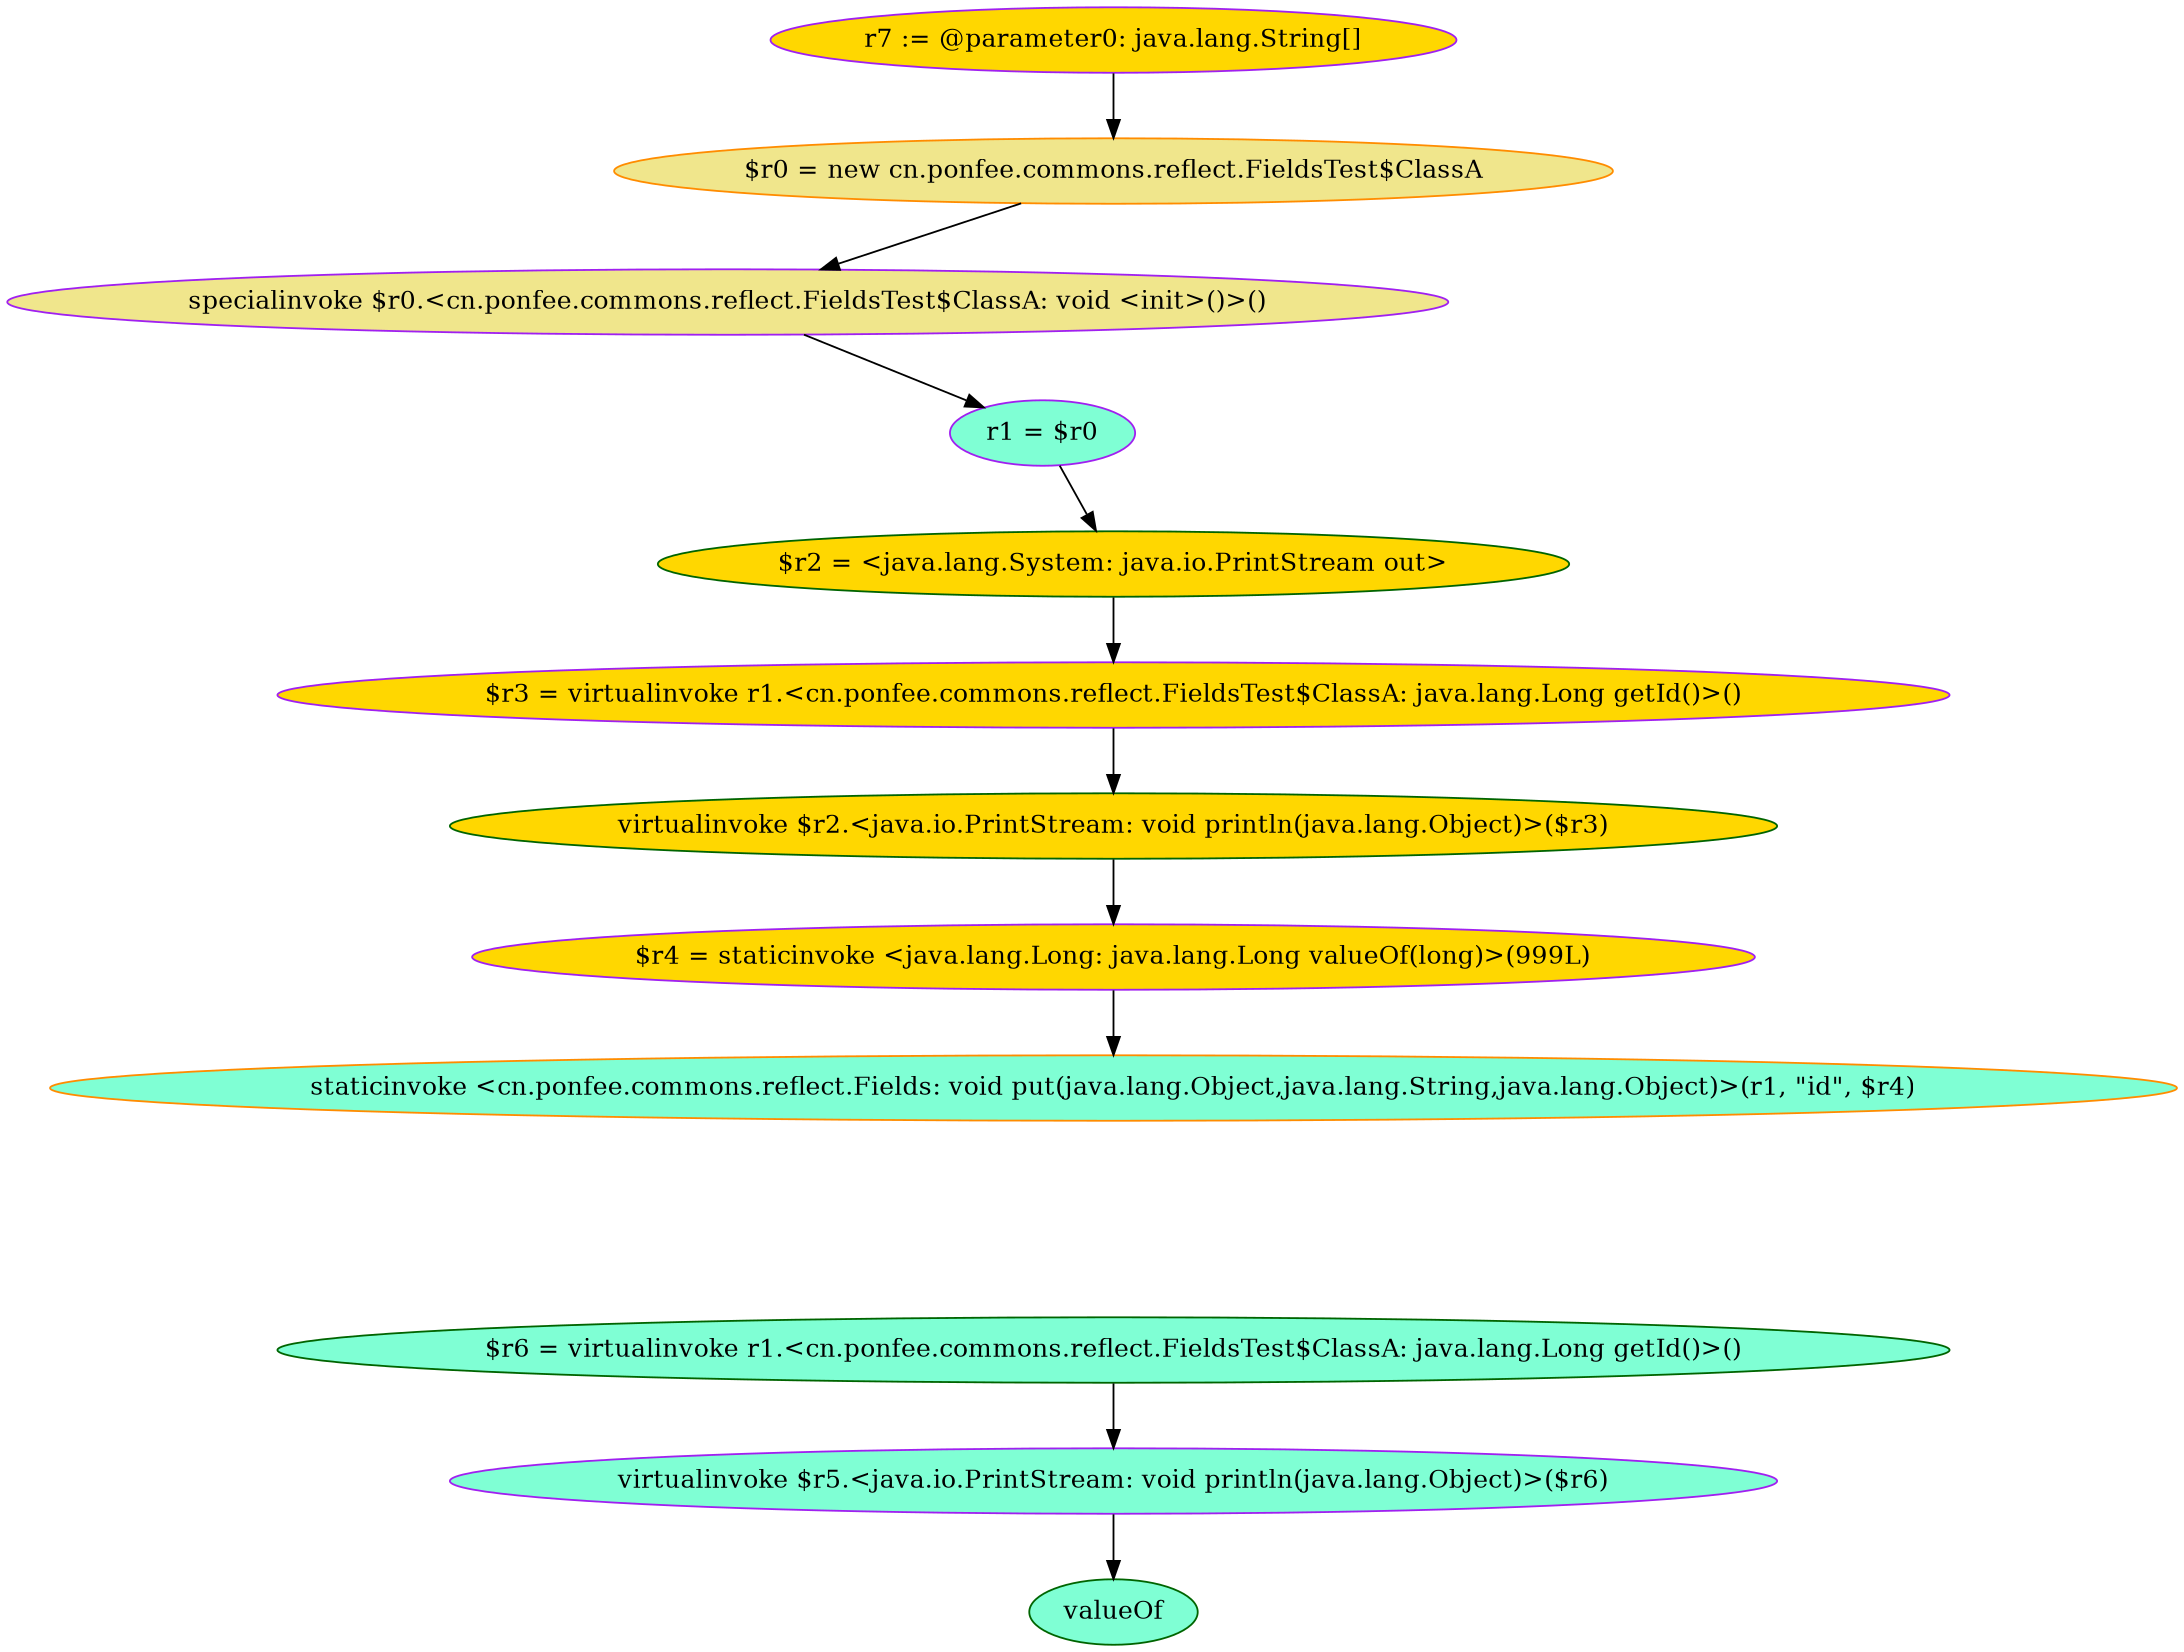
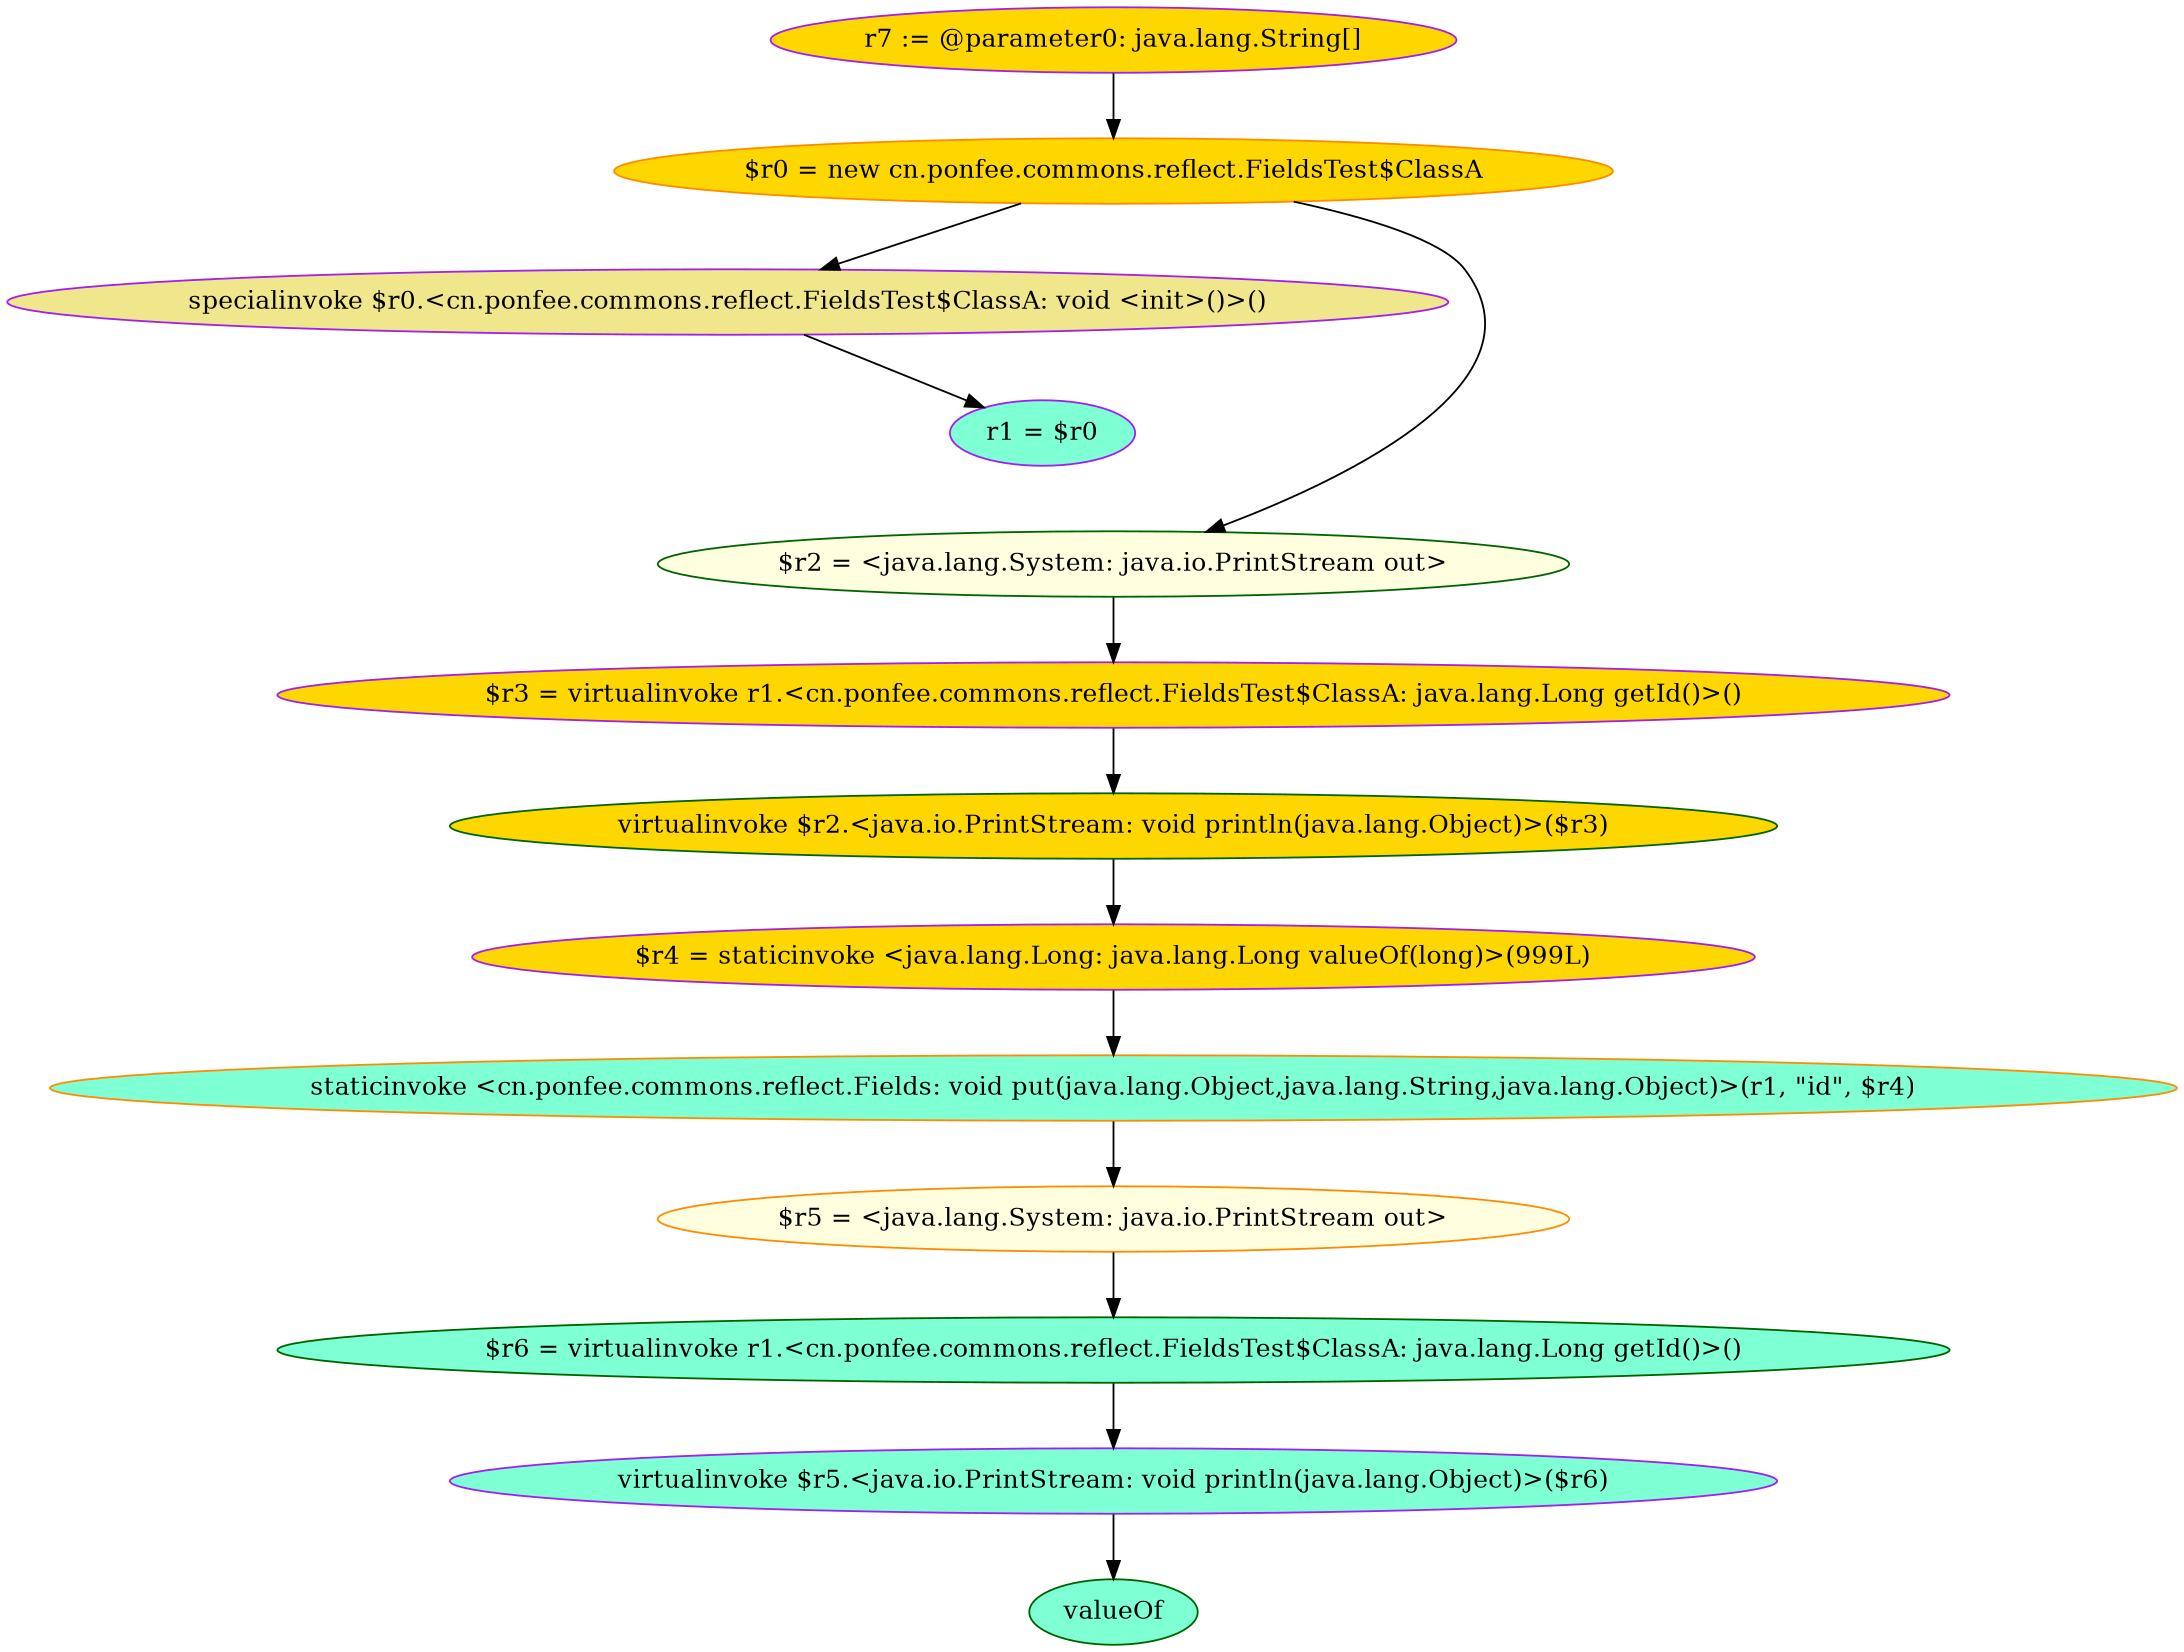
(1114, 171) -> (1114, 171)
(1073, 490) -> (1469, 370)
(1114, 564) -> (1114, 564)
none -> (1114, 1219)
